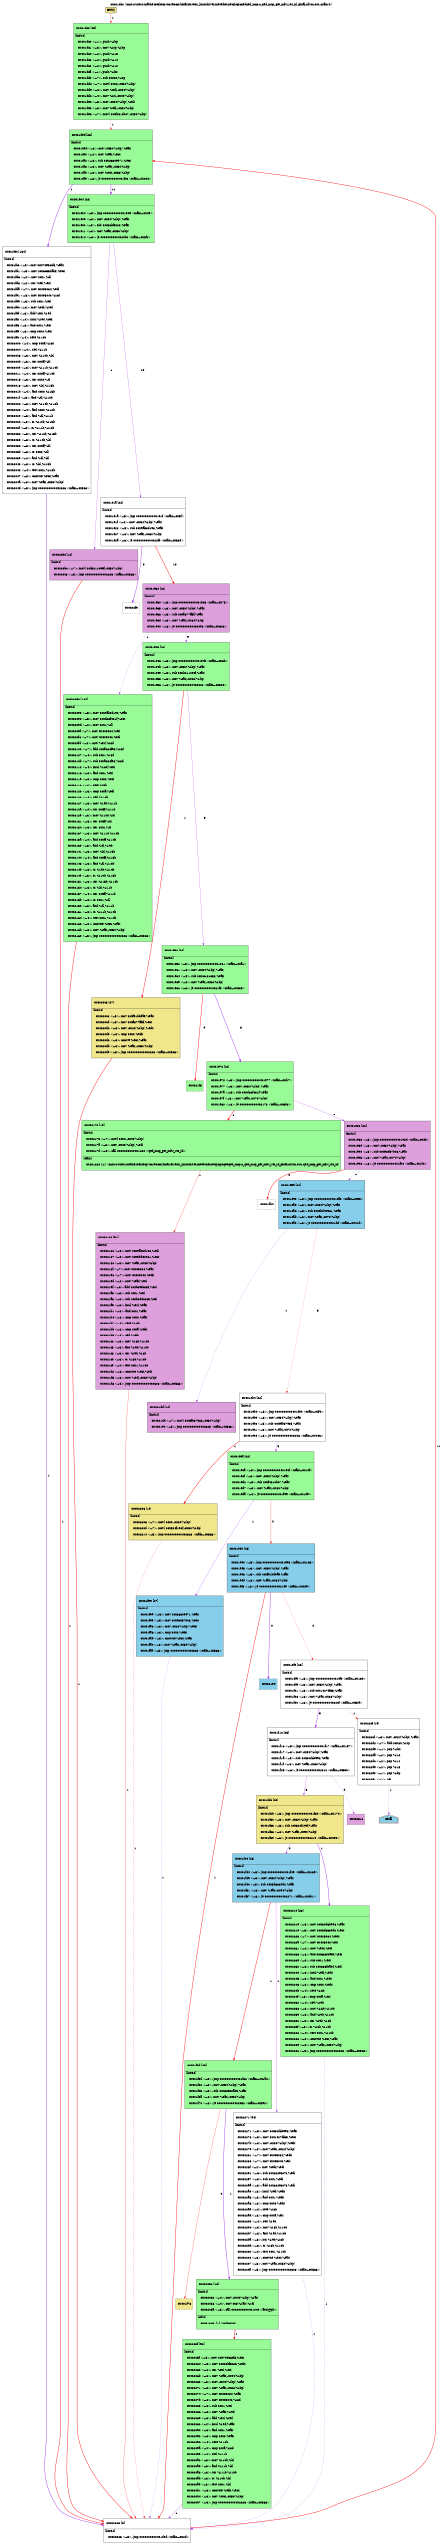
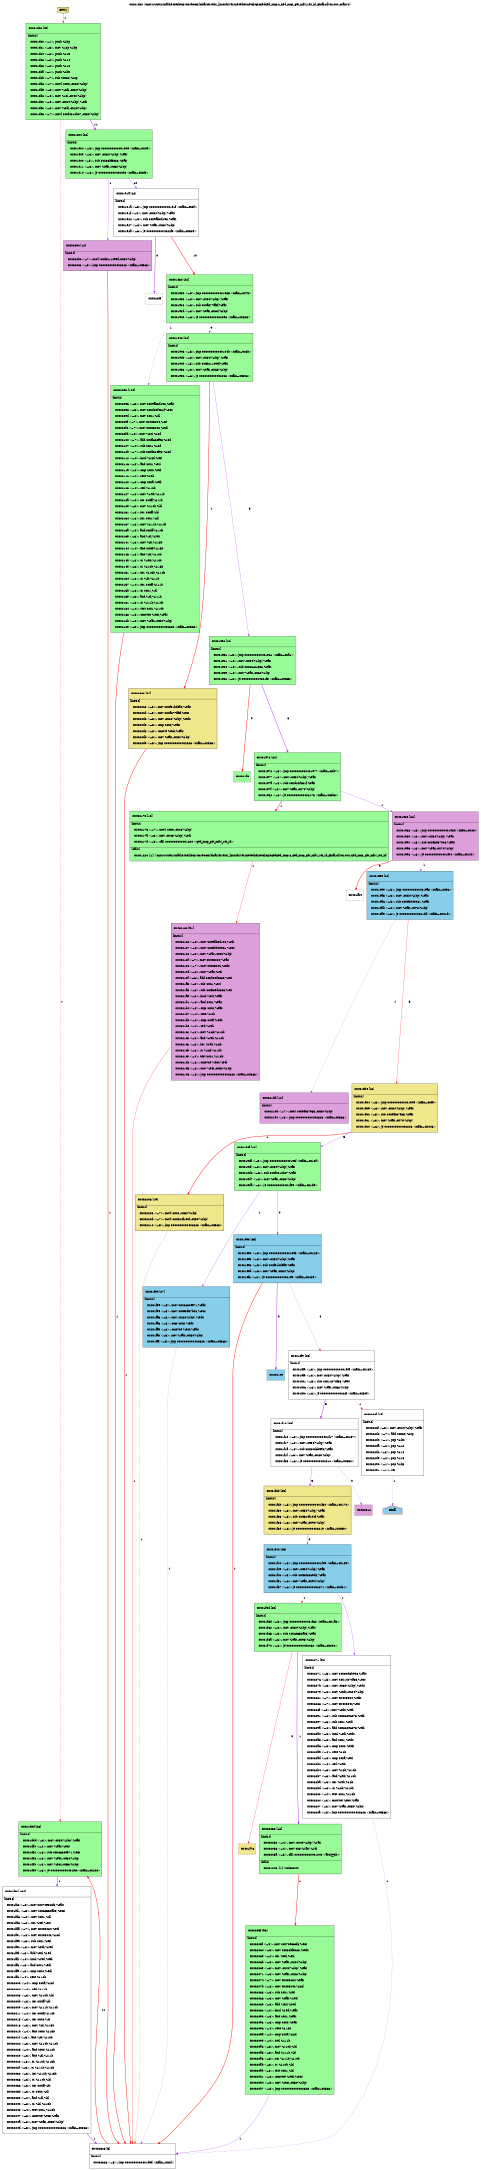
(111, 189) -> (92, 124)
(186, 608) -> (210, 299)
(302, 1310) -> (402, 1001)
(282, 1417) -> (395, 1108)
(252, 1980) -> (303, 1597)
(325, 1981) -> none
